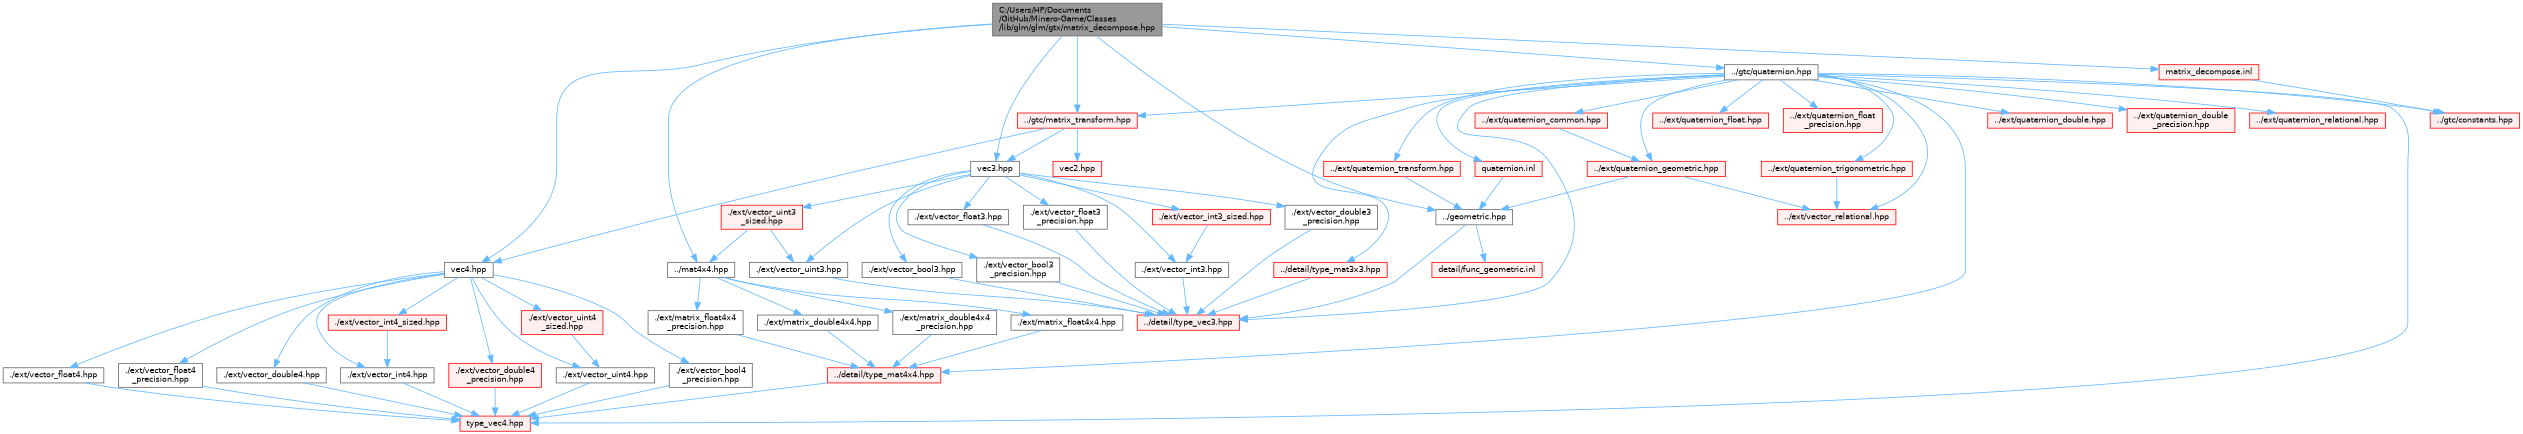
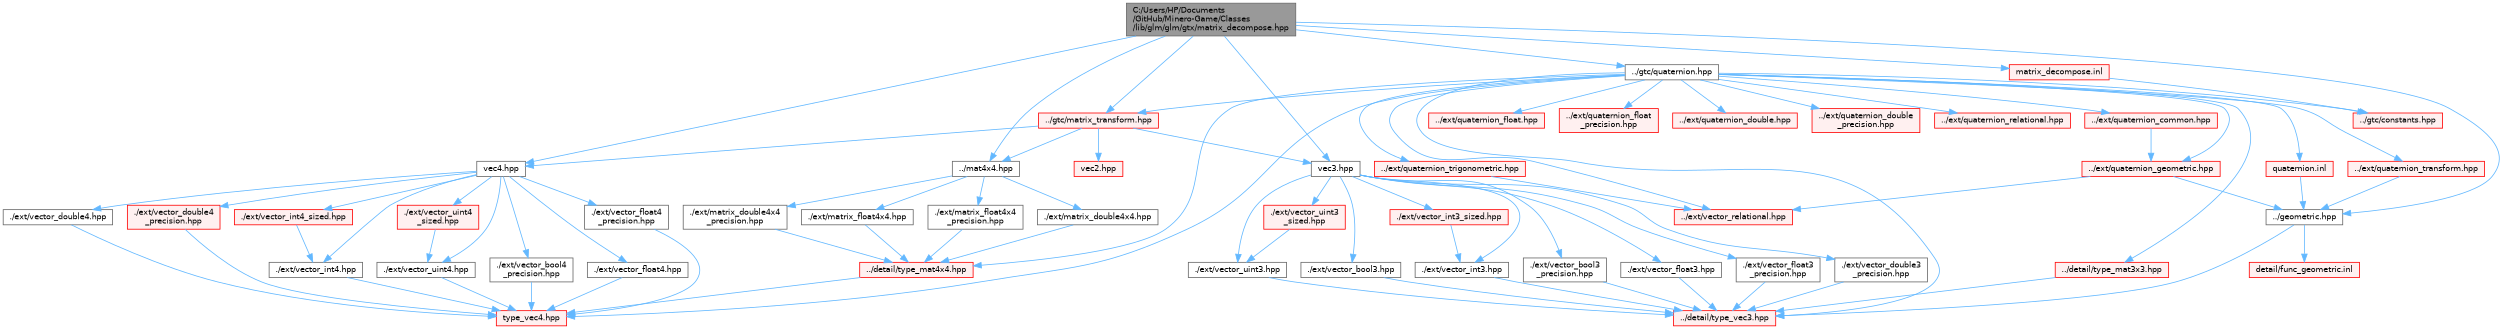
(732, 243) -> (1046, 143)
